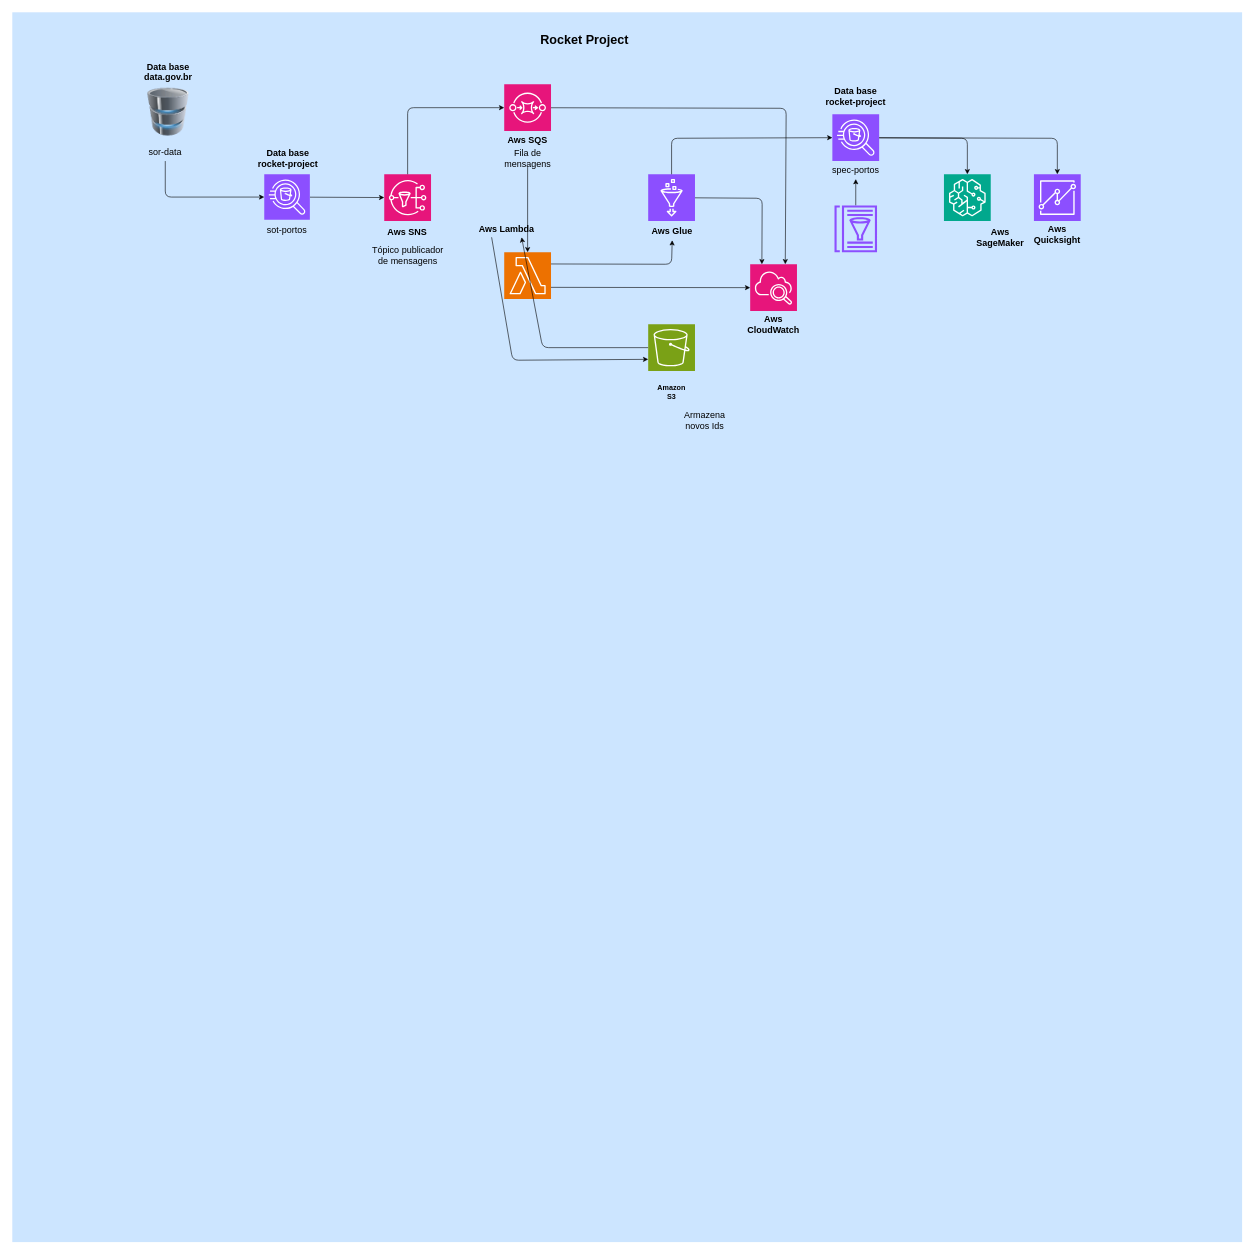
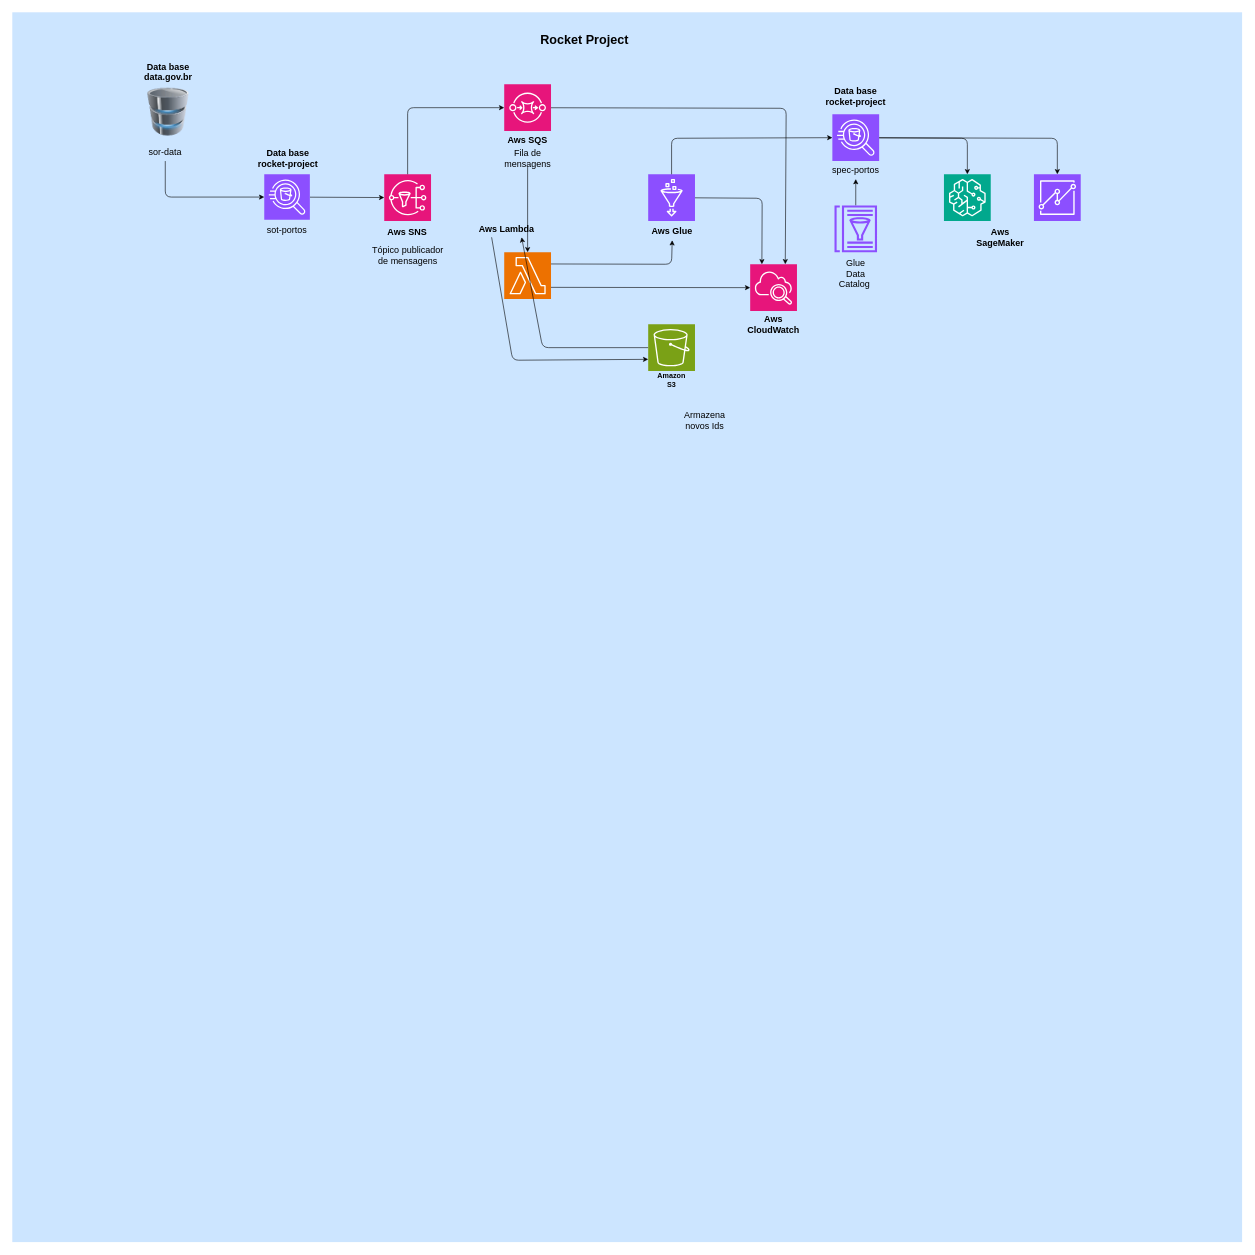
(1058, 234) -> none
none -> (856, 273)
(672, 392) -> (672, 380)
